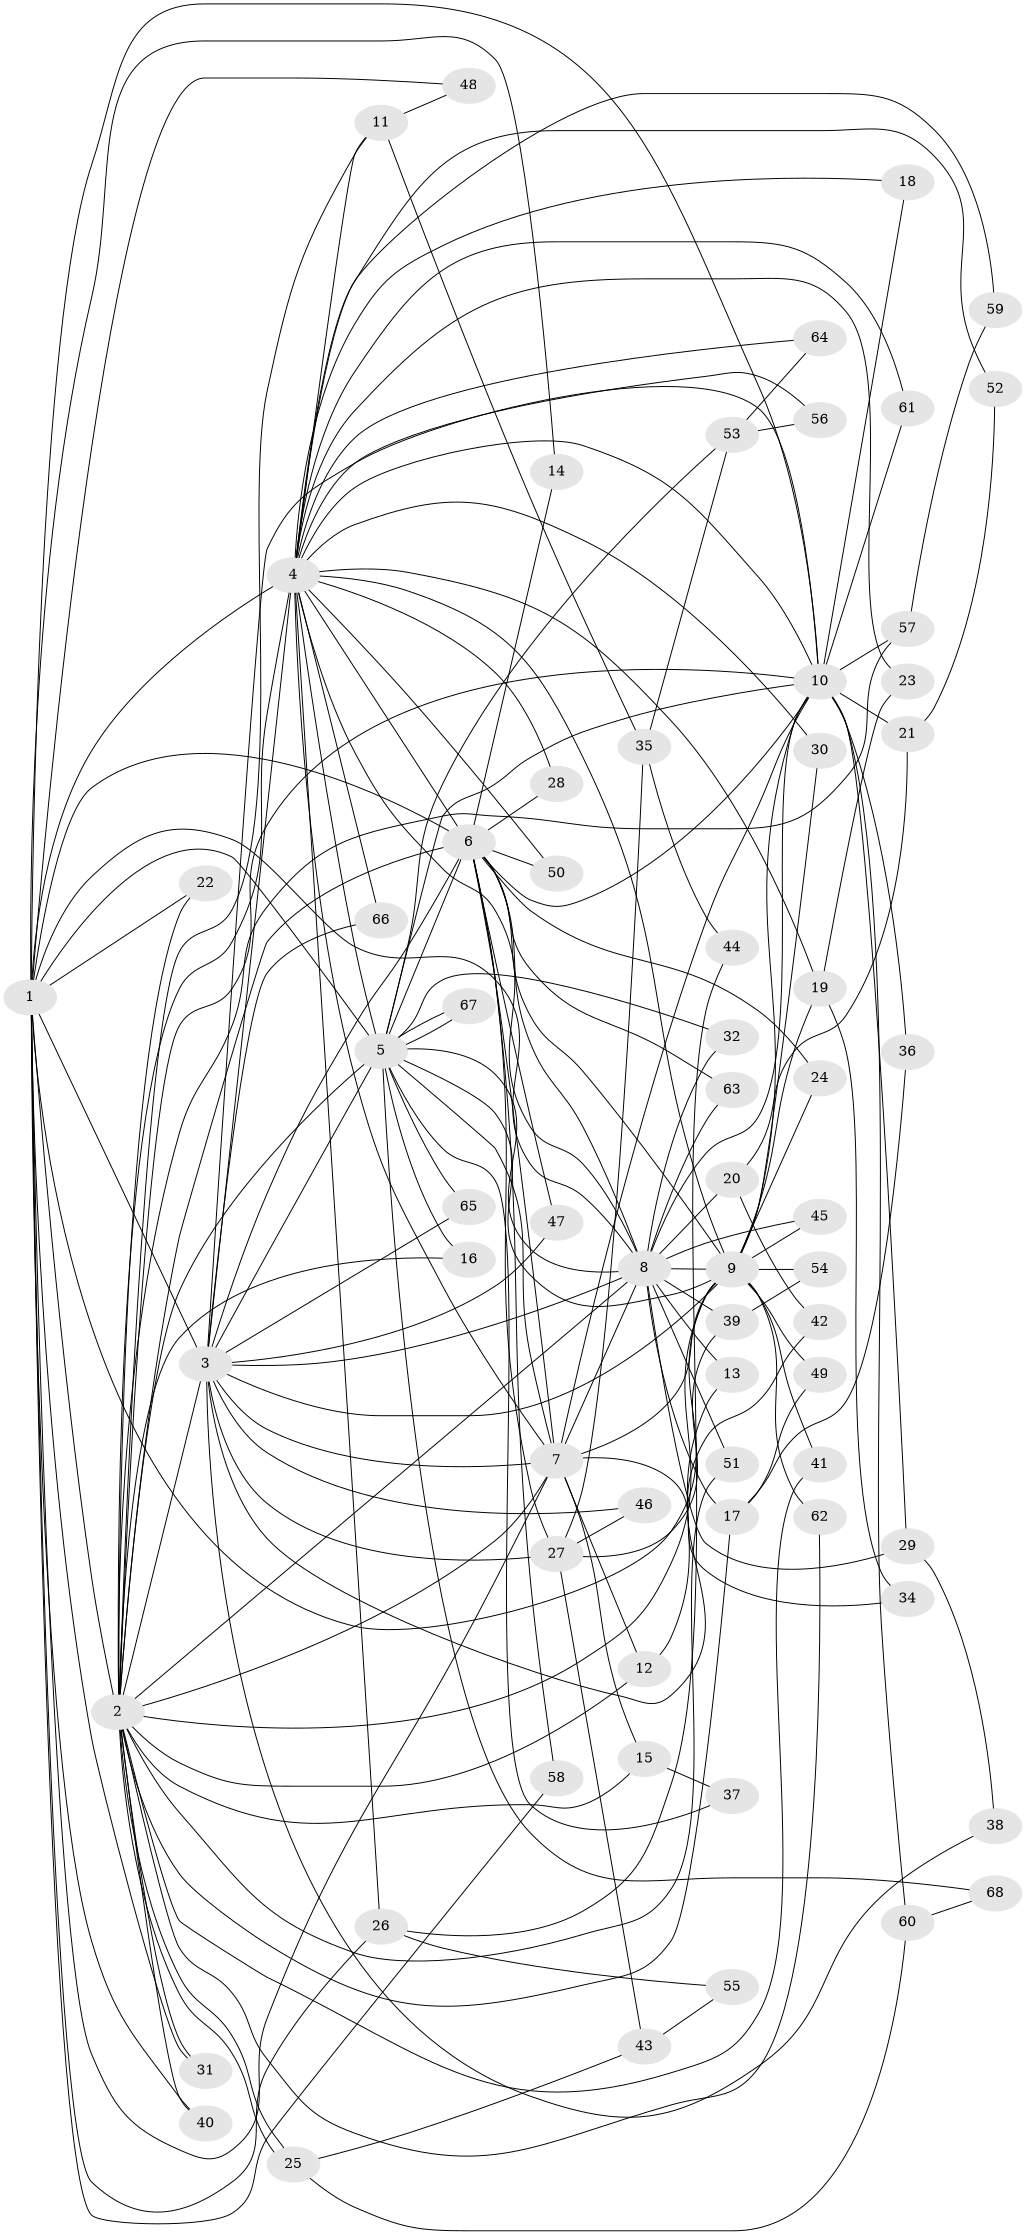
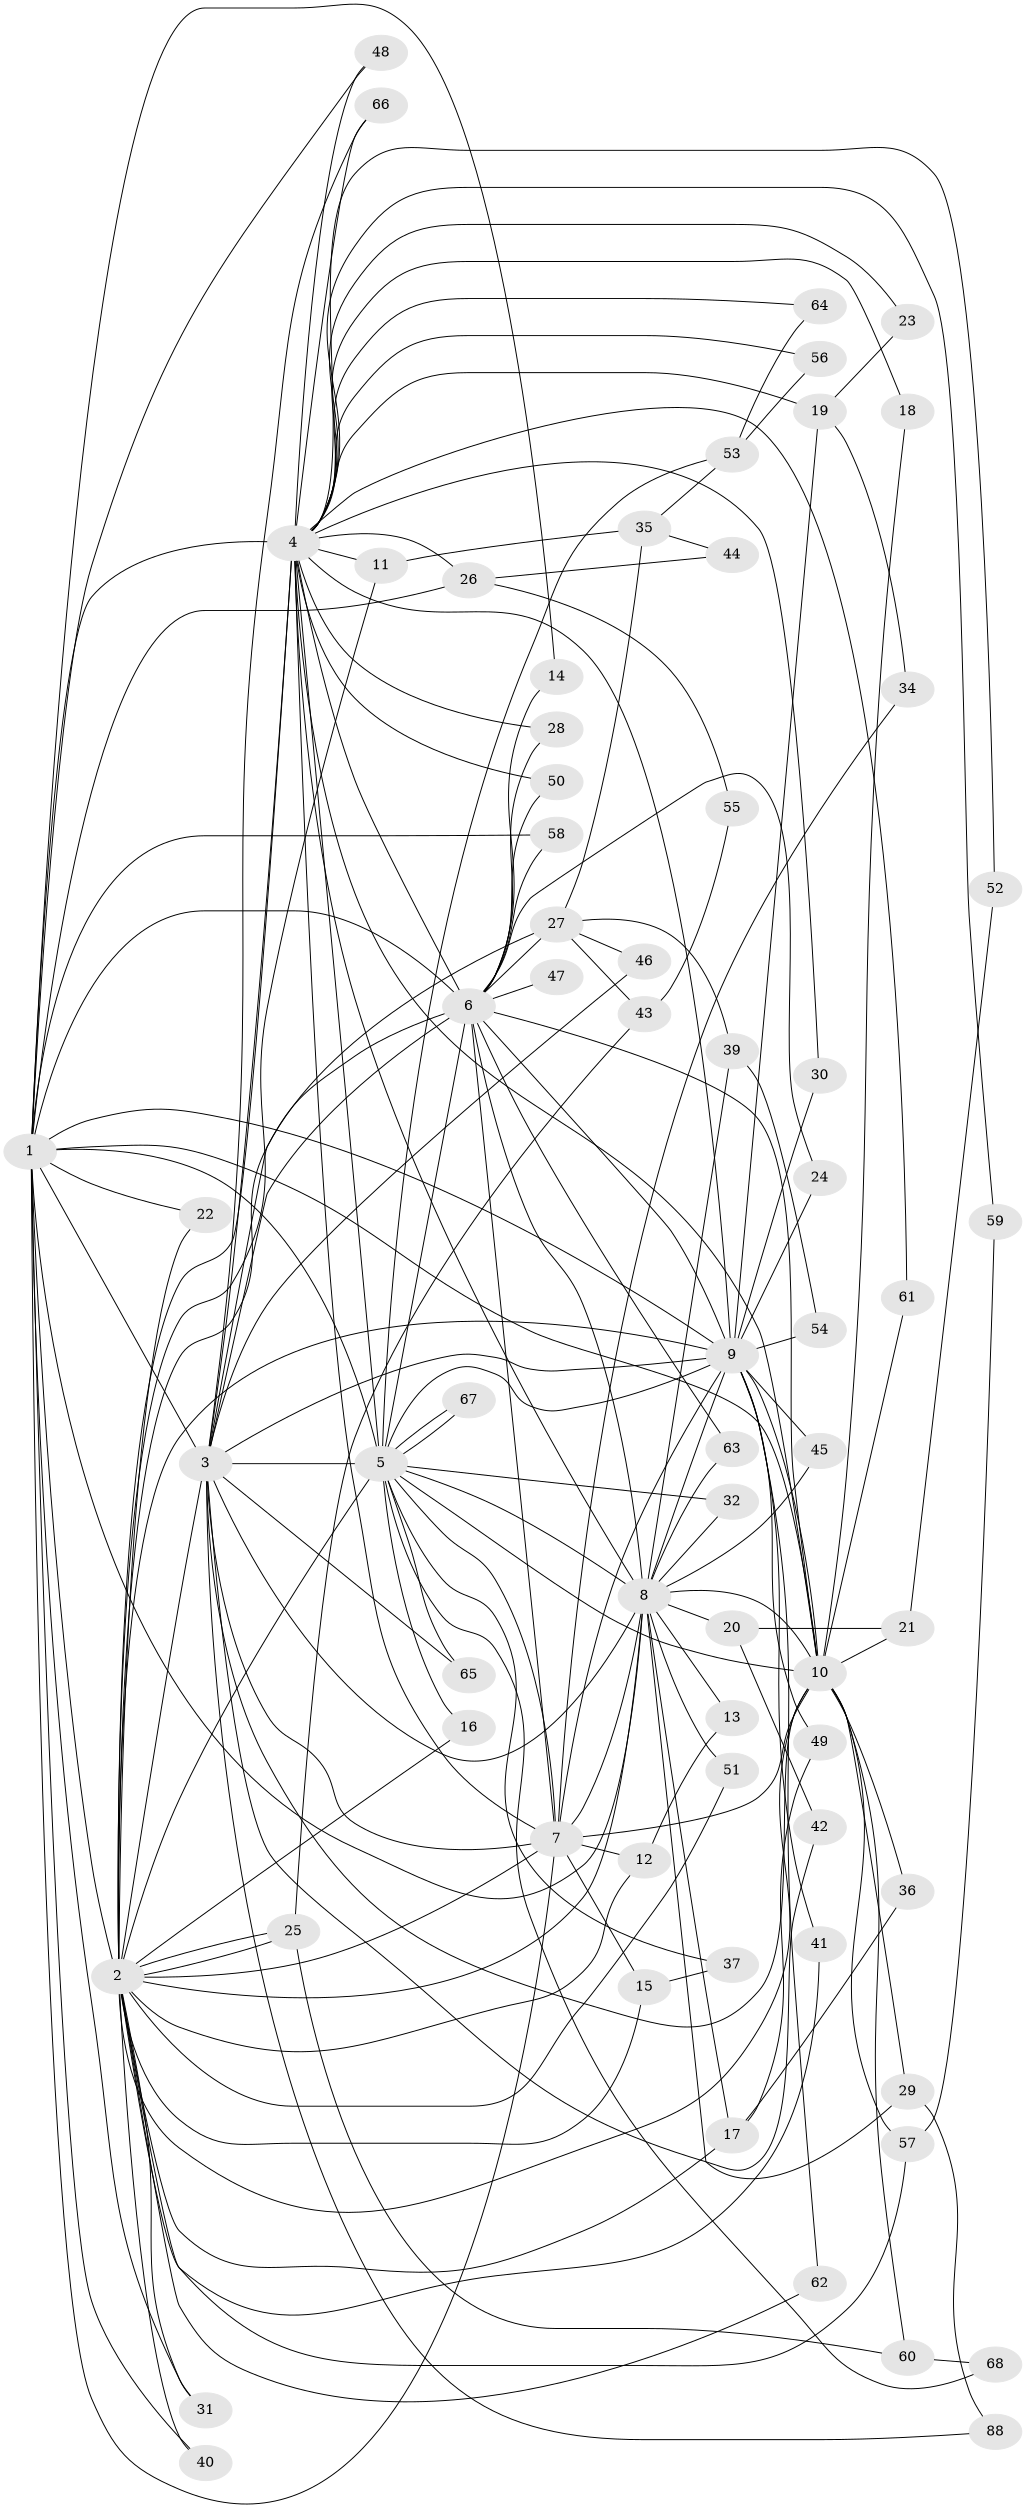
(425, 104) -> (313, 293)
(393, 1332) -> none
(995, 1826) -> (995, 2432)
